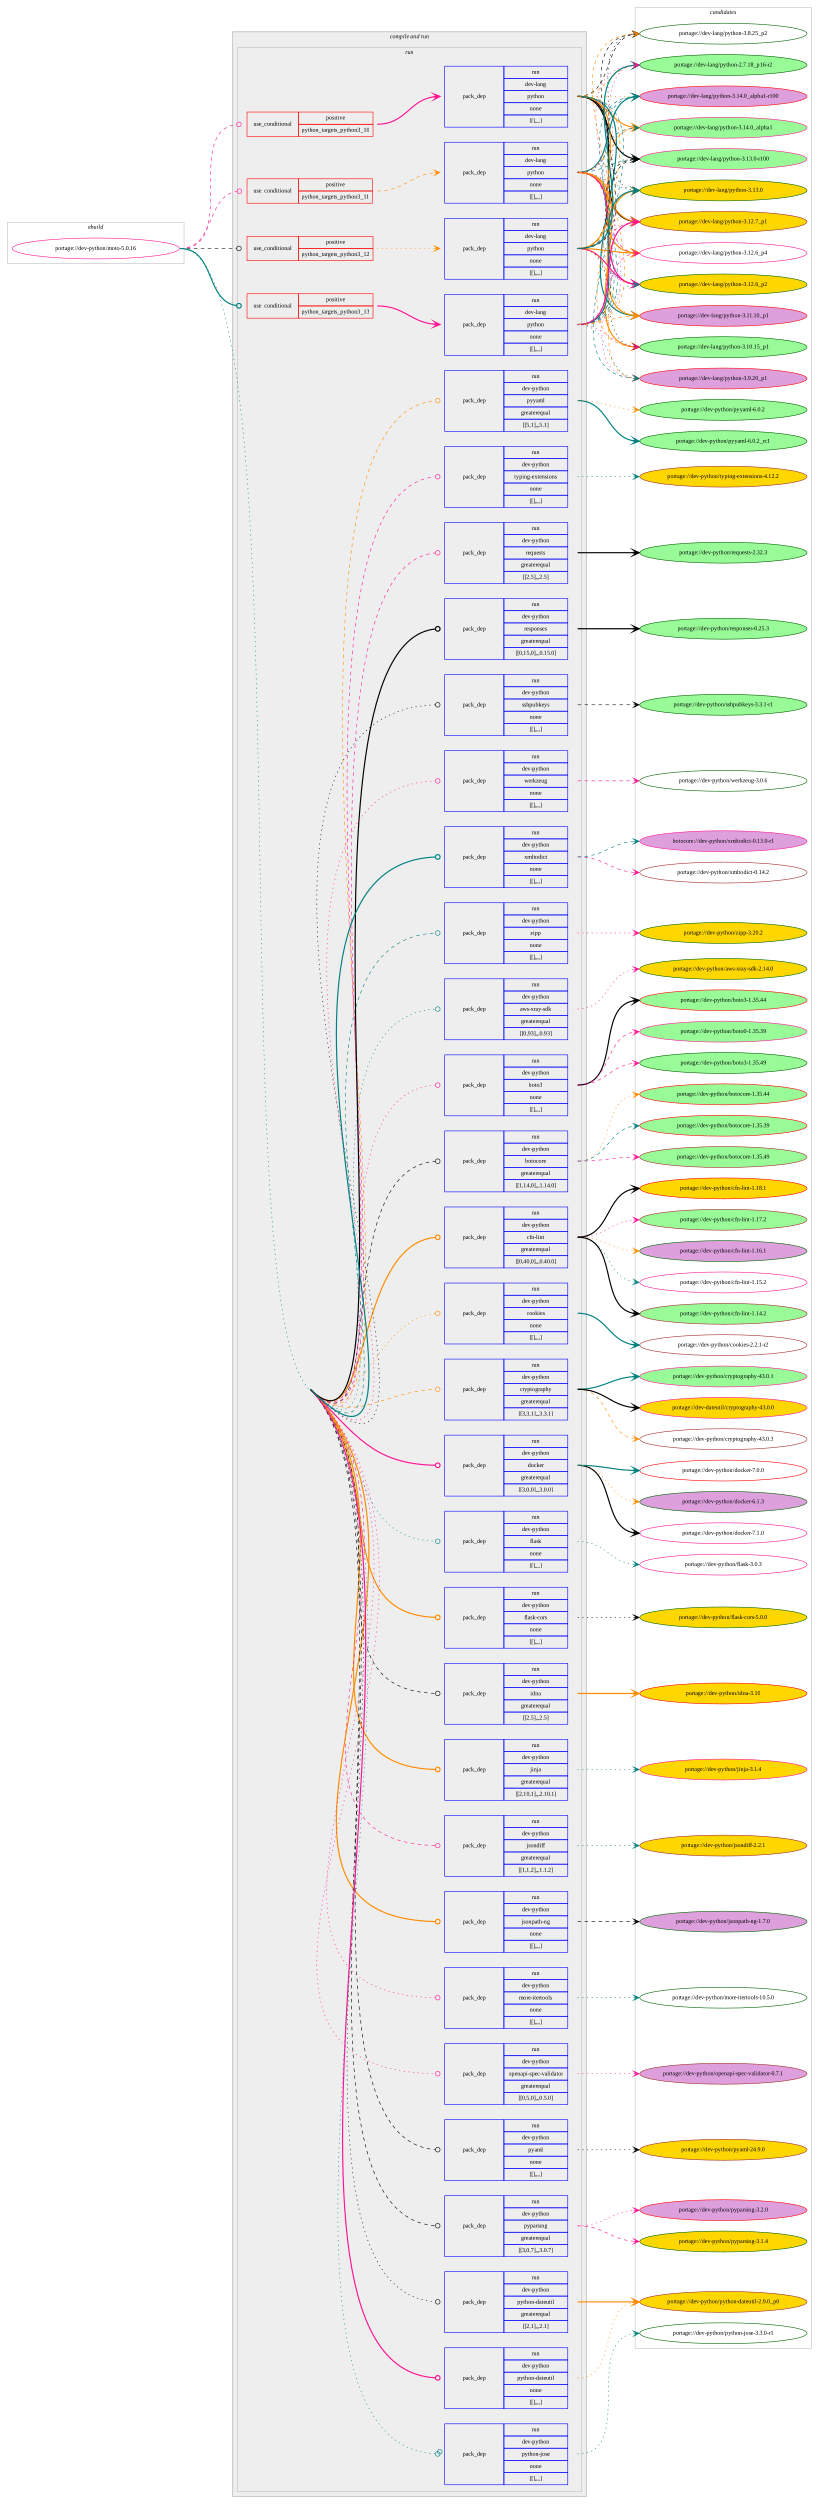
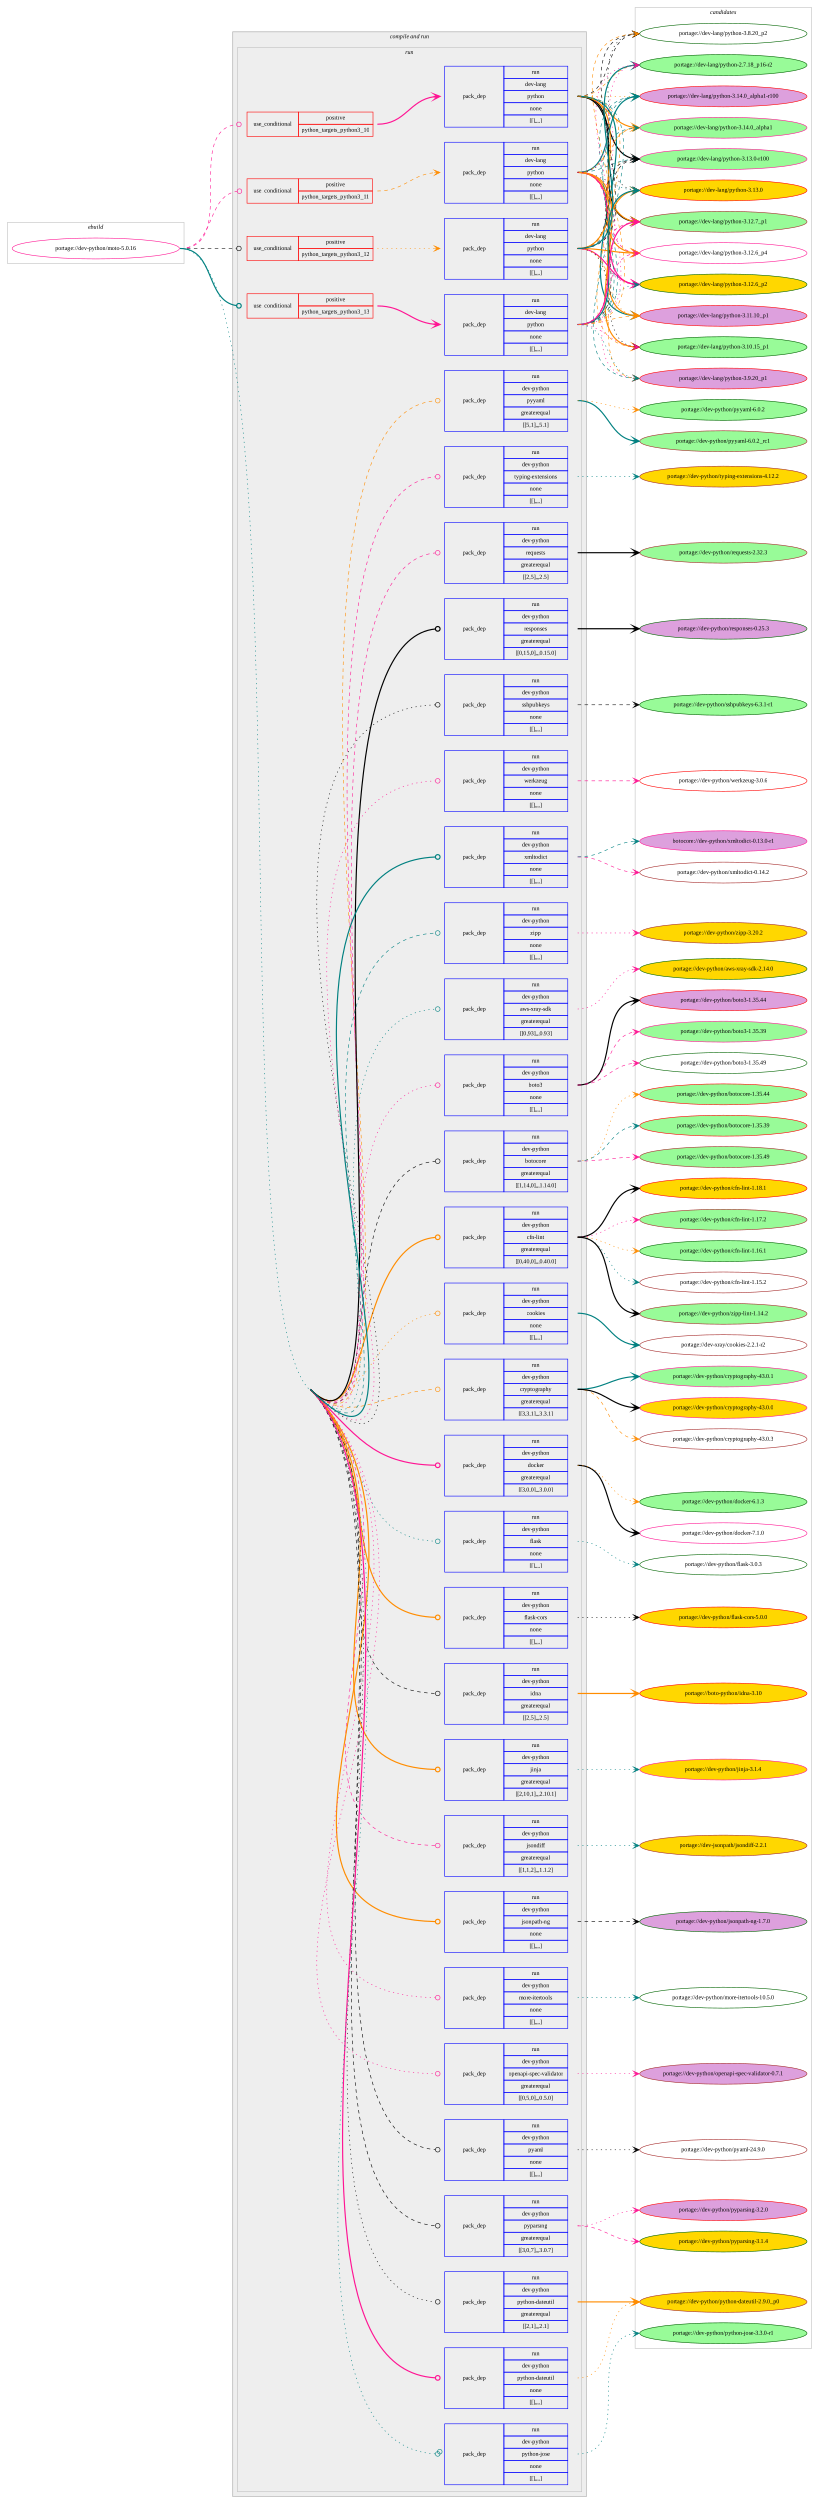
(723, 34) -> (723, 34)
(723, 190) -> (723, 190)
(723, 222) -> (723, 222)
(723, 441) -> (723, 441)
(723, 553) -> (723, 553)
(723, 629) -> (723, 629)
(723, 705) -> (723, 705)
(723, 781) -> (723, 781)
(723, 933) -> (723, 933)
(723, 1000) -> (723, 1000)
(723, 1032) -> (723, 1032)
(723, 1063) -> (723, 1063)
(723, 1251) -> (723, 1251)
(723, 1282) -> (723, 1282)
(723, 1314) -> (723, 1314)
(723, 1345) -> (723, 1345)
(723, 1408) -> (723, 1408)
(723, 1471) -> none
(723, 1502) -> (723, 1502)
(723, 1565) -> (723, 1565)
(723, 1617) -> (723, 1617)
(723, 1693) -> (723, 1693)
(723, 1846) -> (723, 1846)
(723, 2150) -> (723, 2150)
(723, 2333) -> (723, 2333)
